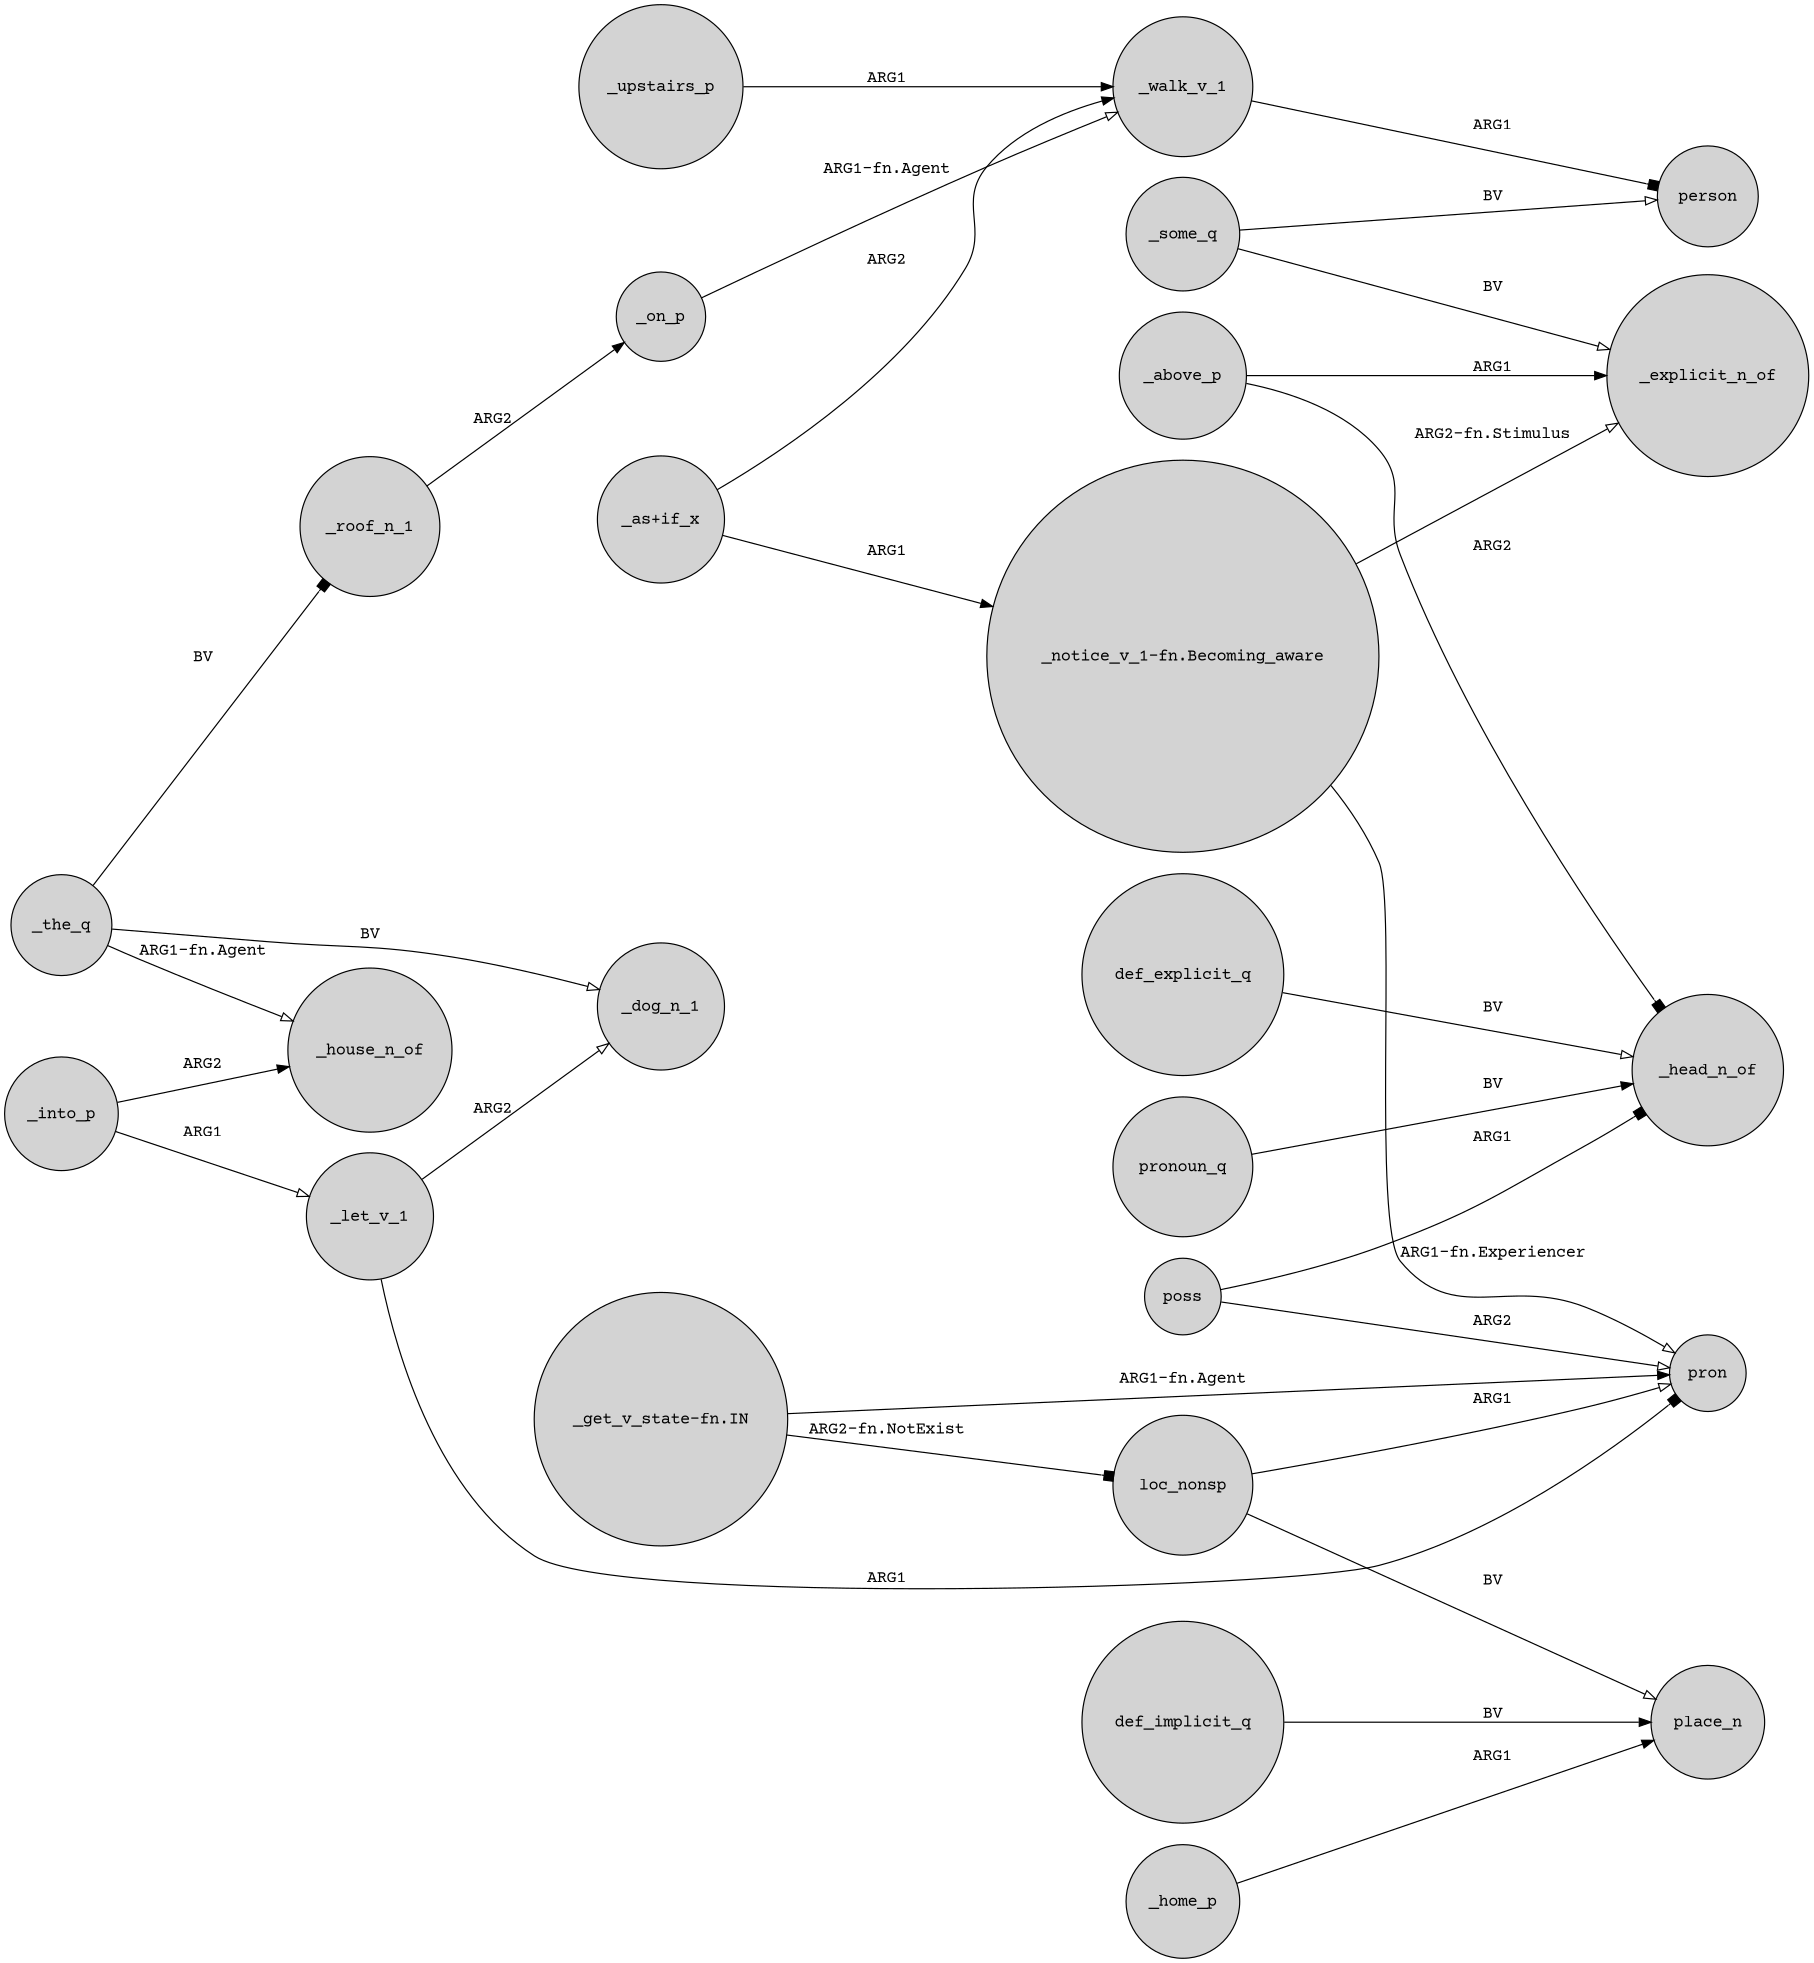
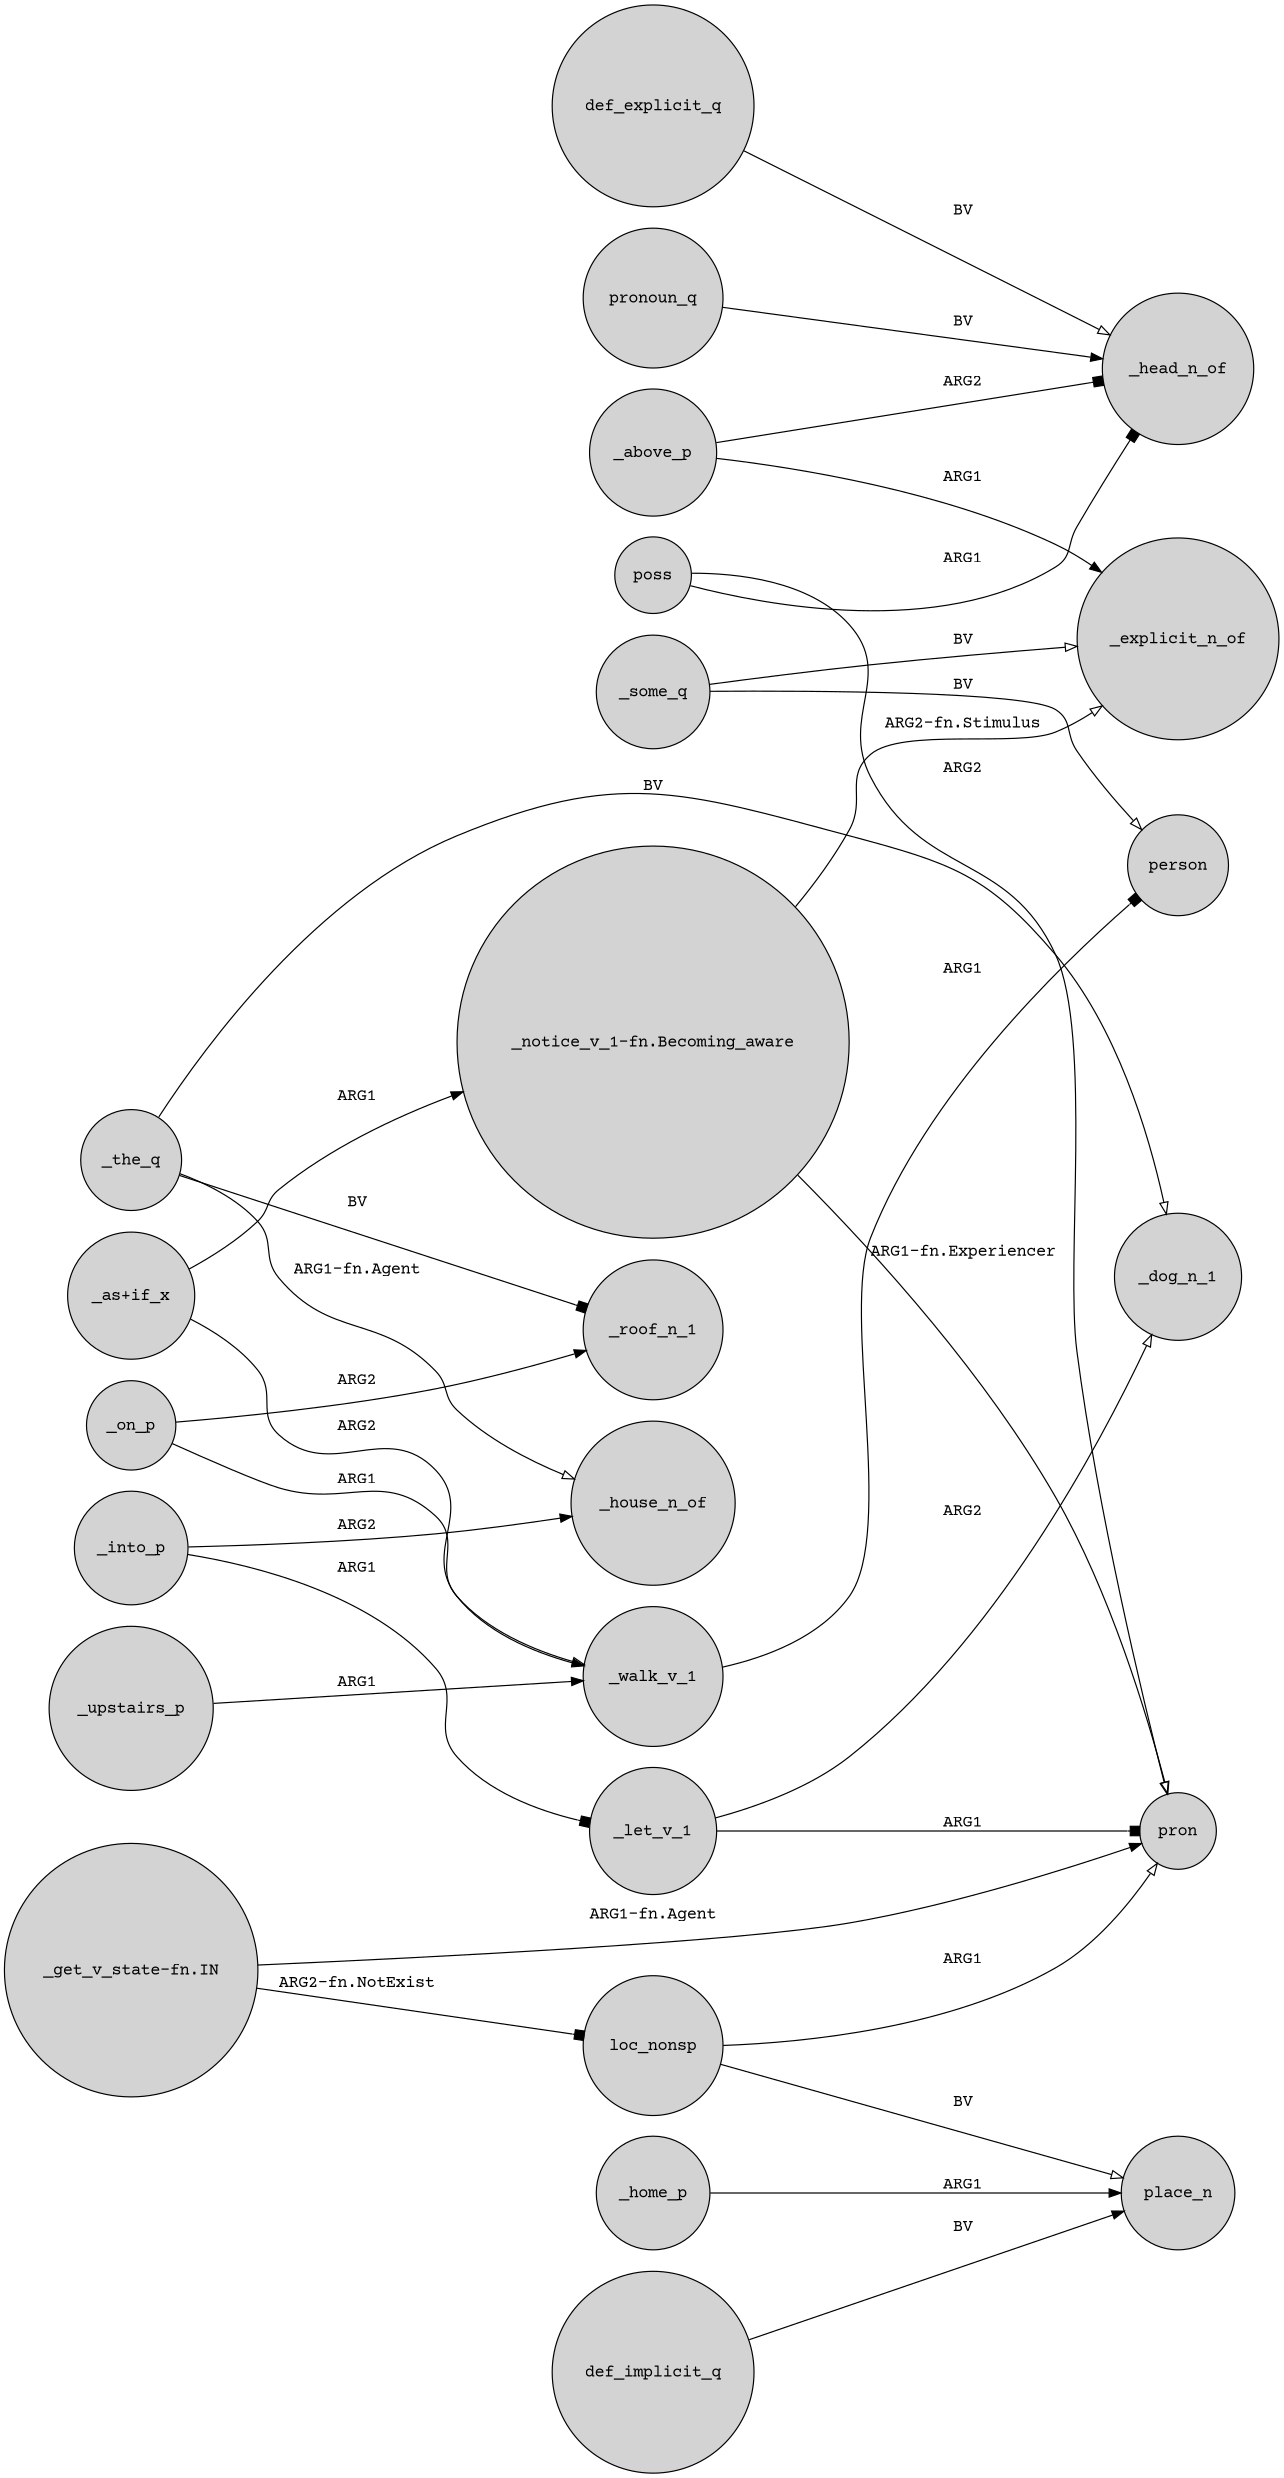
(887, 169) -> (357, 1479)
(521, 418) -> (377, 1399)
(207, 1162) -> (419, 1652)
